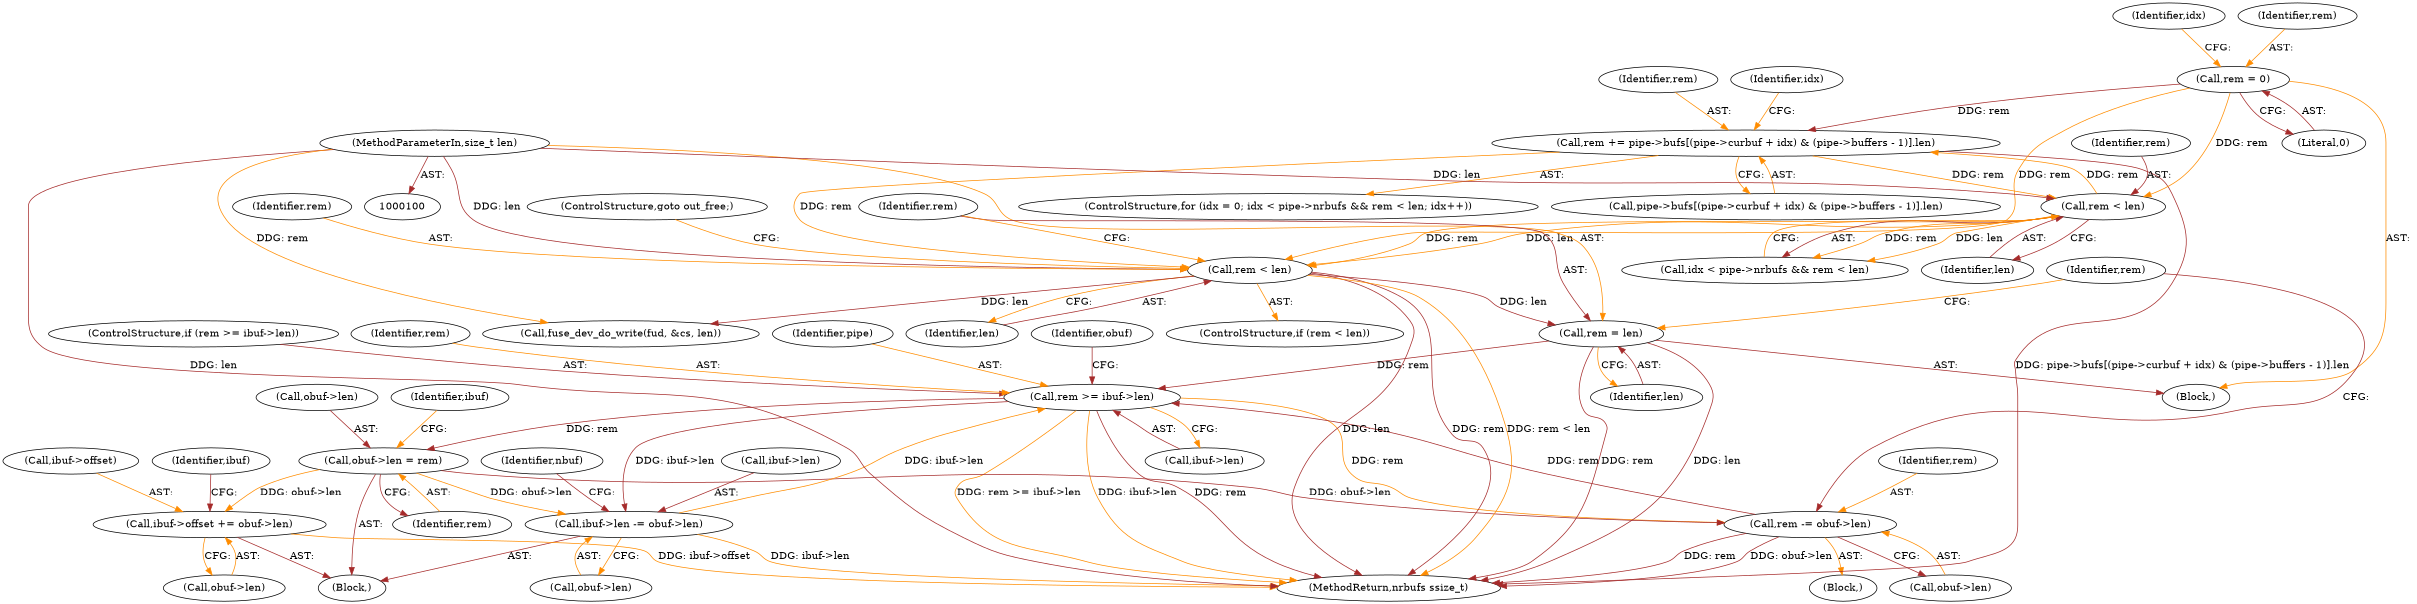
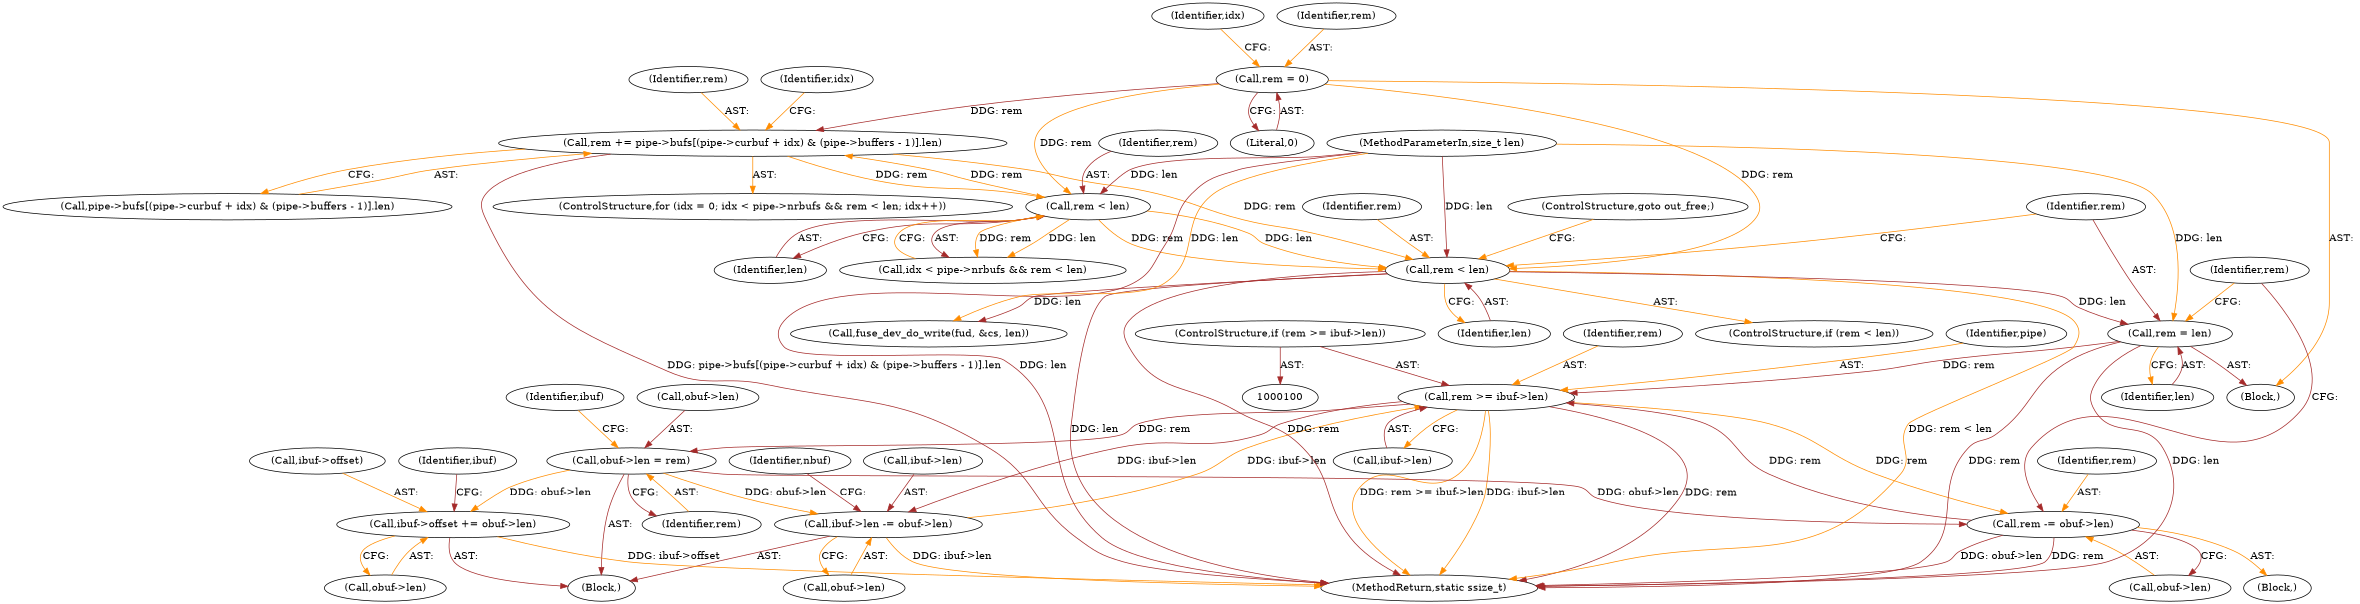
(420, 172) -> (1280, 362)
(283, 239) -> (1215, 239)
(1594, 239) -> (2199, 239)
(1092, 334) -> none
(1389, 588) -> (1429, 588)
